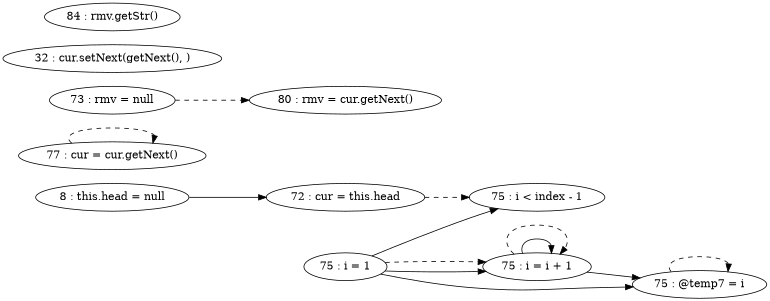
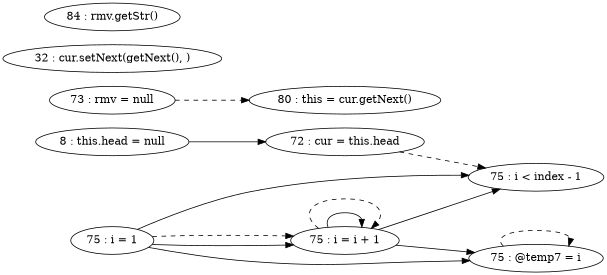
(345, 100) -> (345, 100)
(112, 156) -> none
none -> (436, 211)
